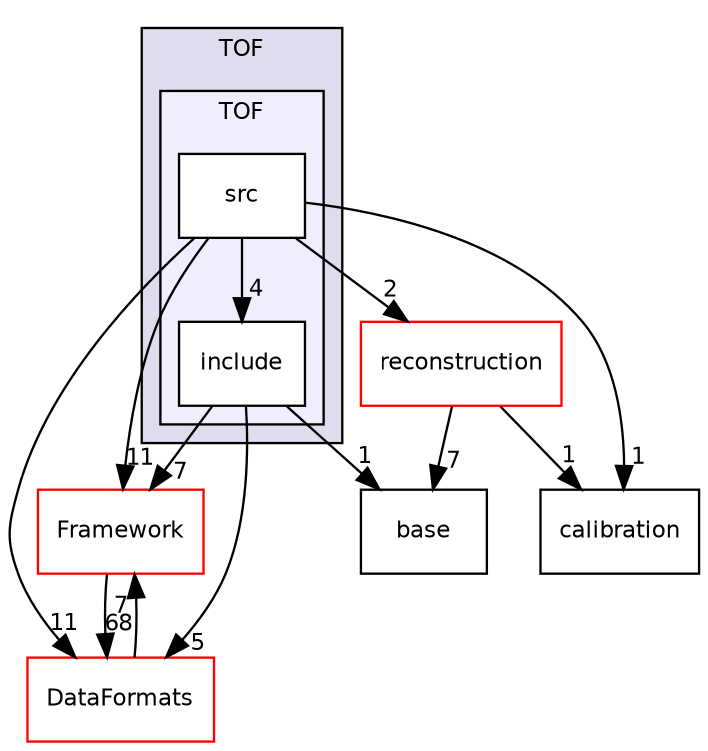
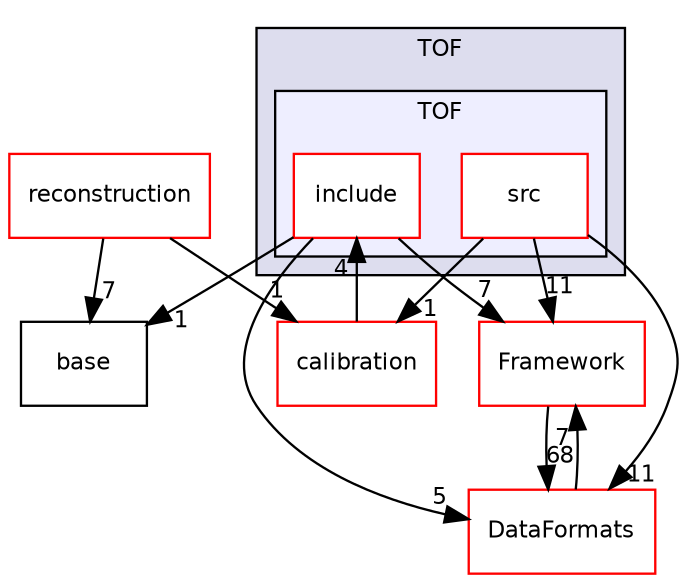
(242, 196) -> (525, 196)
(242, 268) -> (357, 292)
(359, 285) -> none
(242, 364) -> (357, 196)
(620, 532) -> (357, 364)
